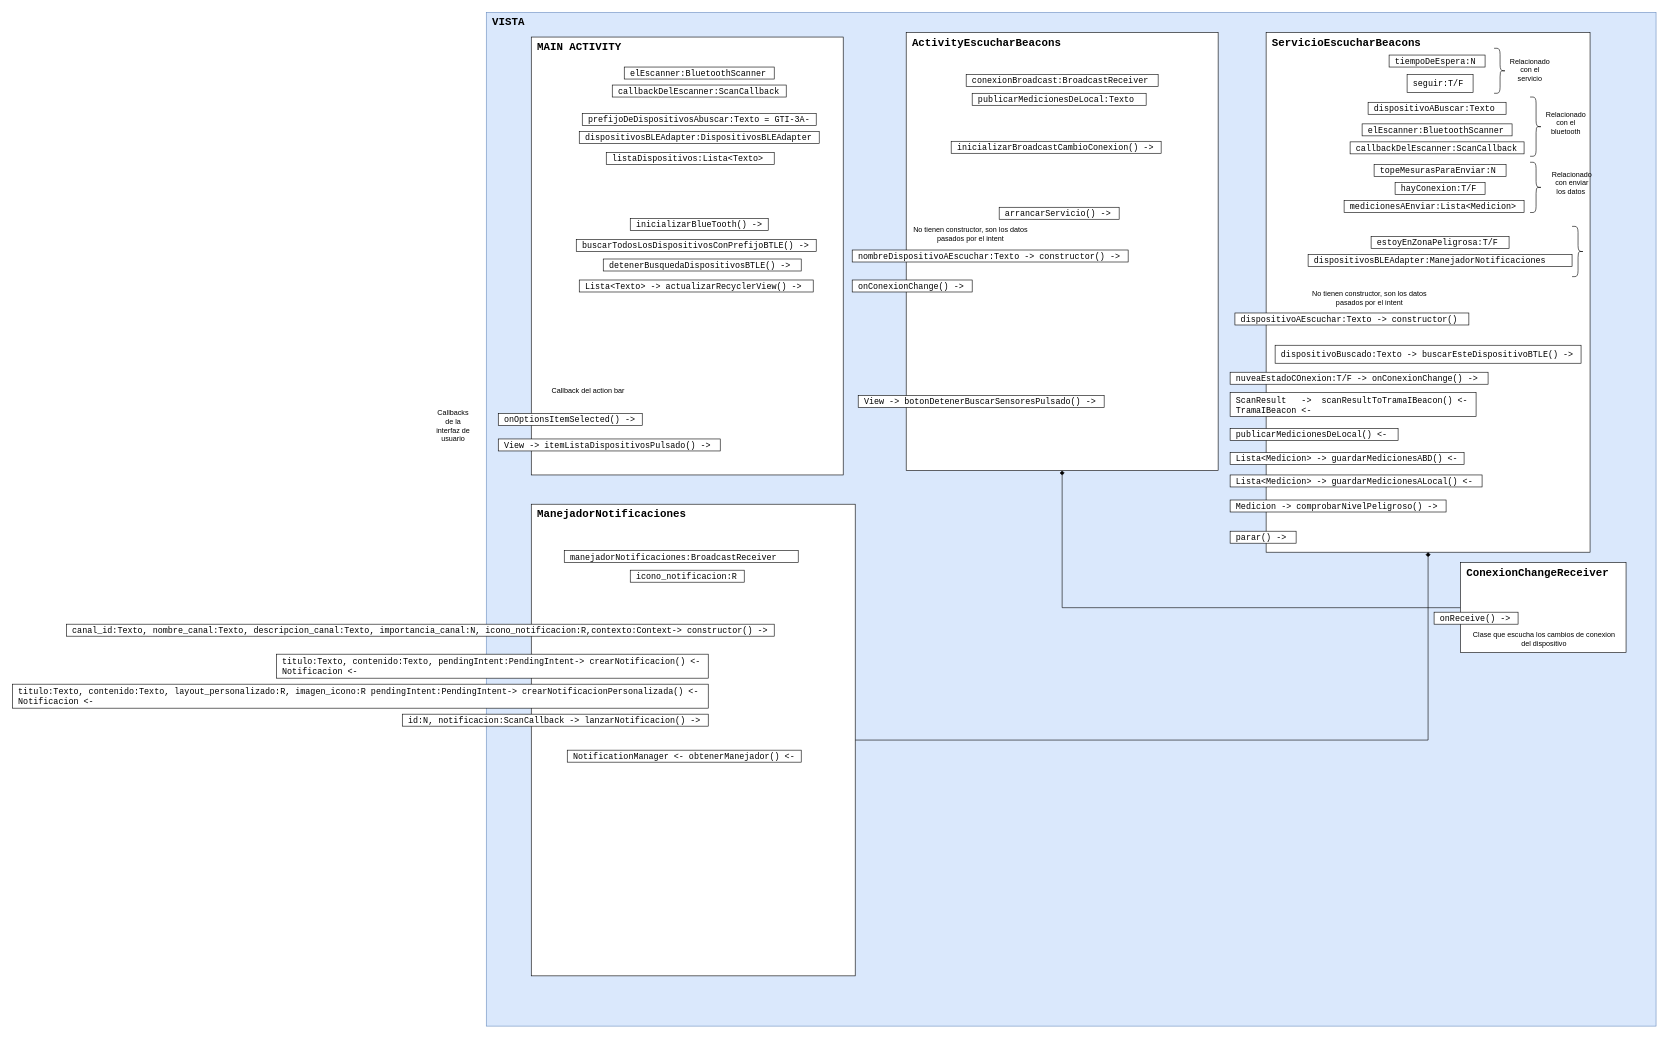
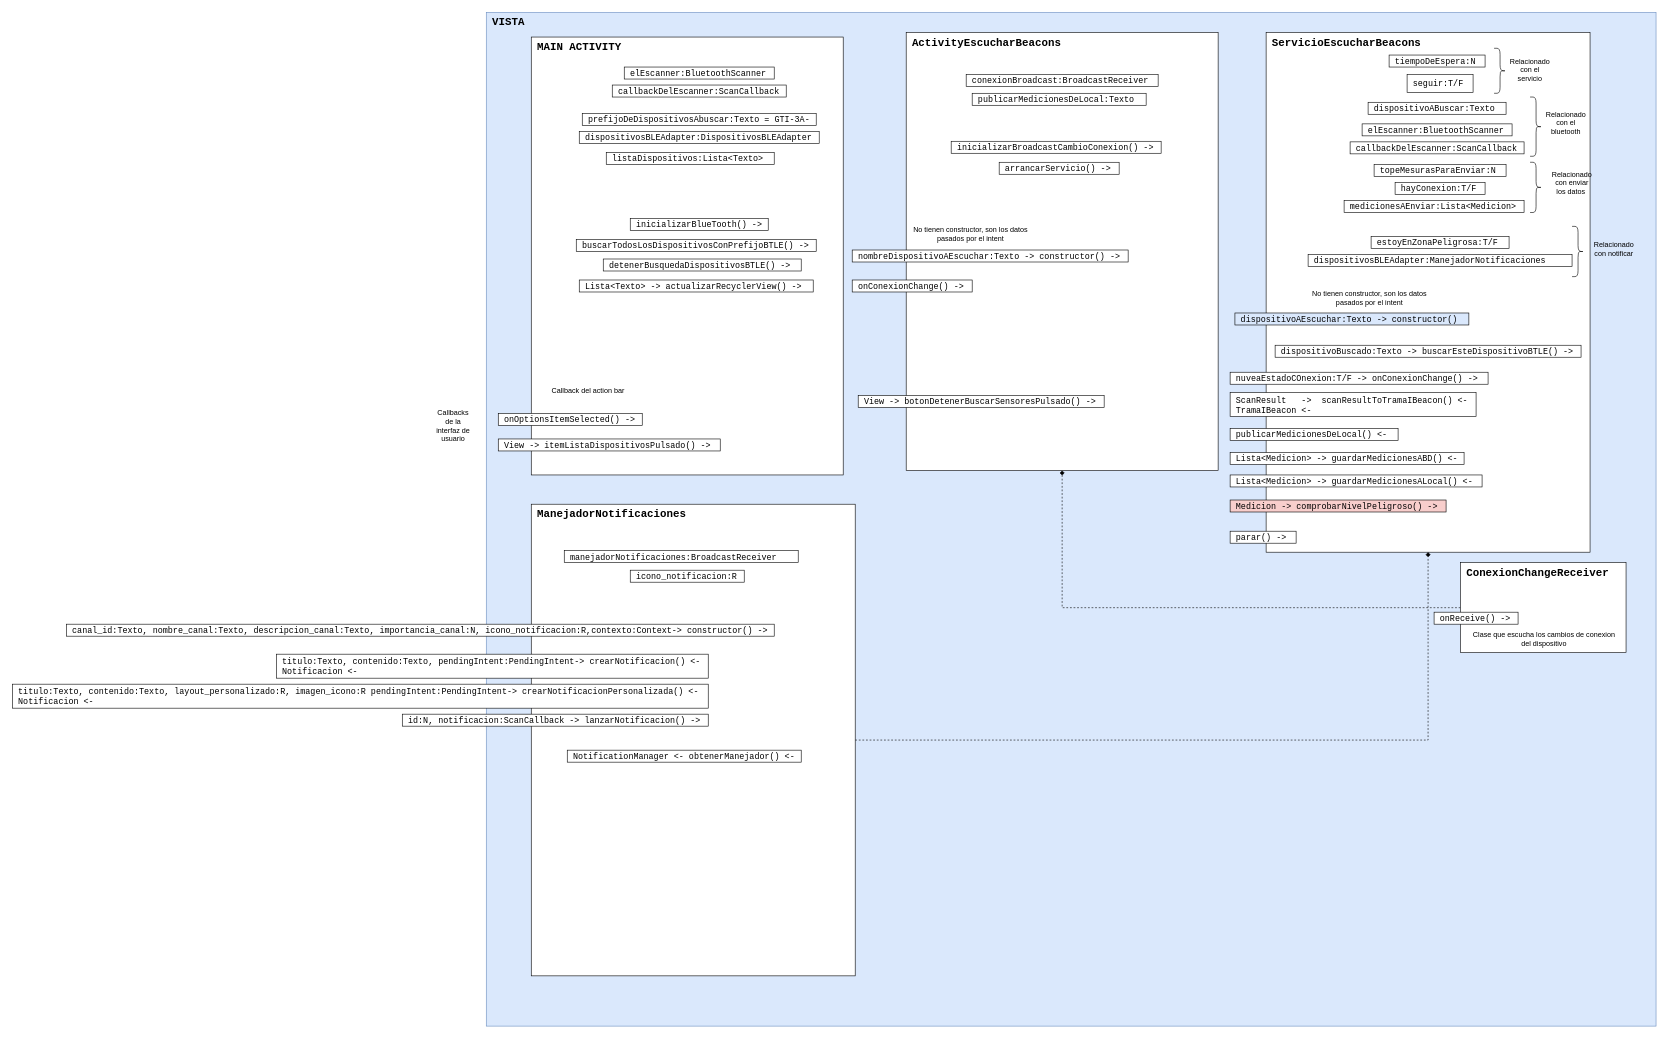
(1059, 213) -> (1059, 168)
none -> (1614, 249)
(1352, 319) -> (1352, 319)
(1428, 354) -> (1428, 351)
(1338, 506) -> (1338, 506)
(1195, 608) -> (1195, 608)
(1233, 740) -> (1233, 740)
